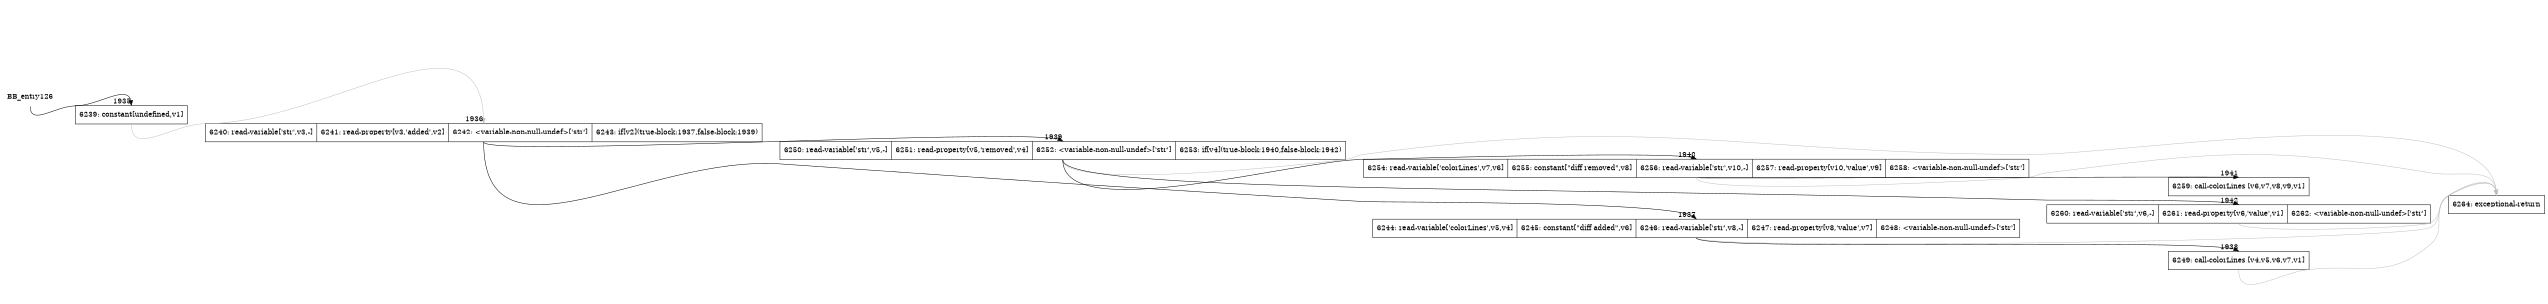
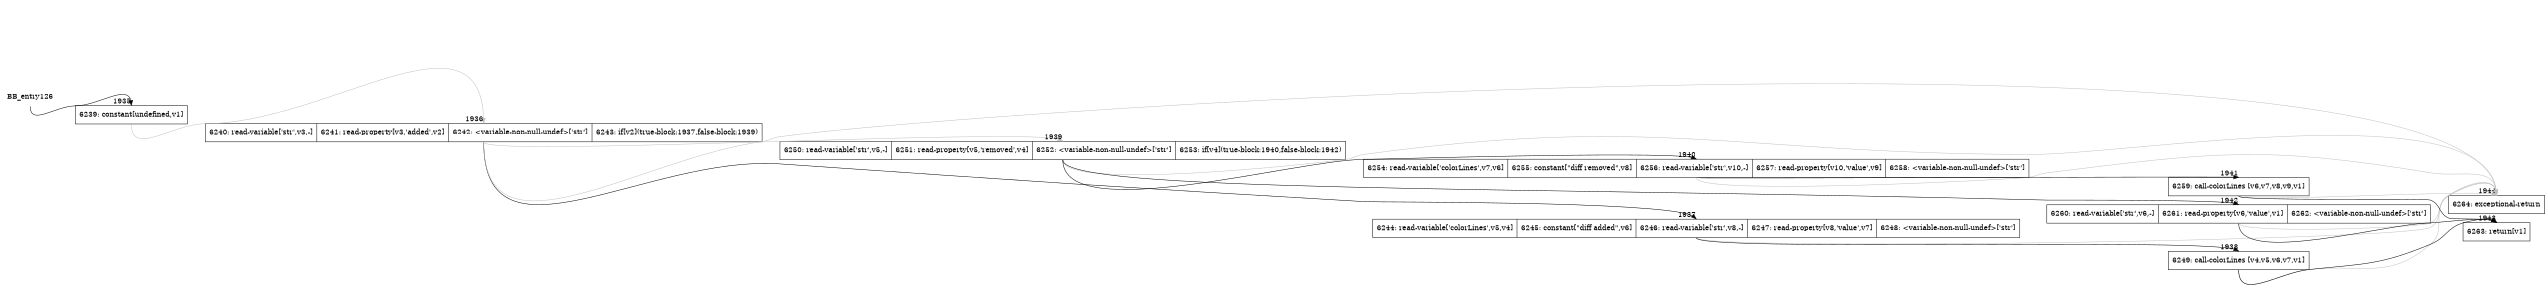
none -> (1477, 91)
(771, 142) -> (785, 141)
none -> (2365, 196)
none -> (2497, 232)
